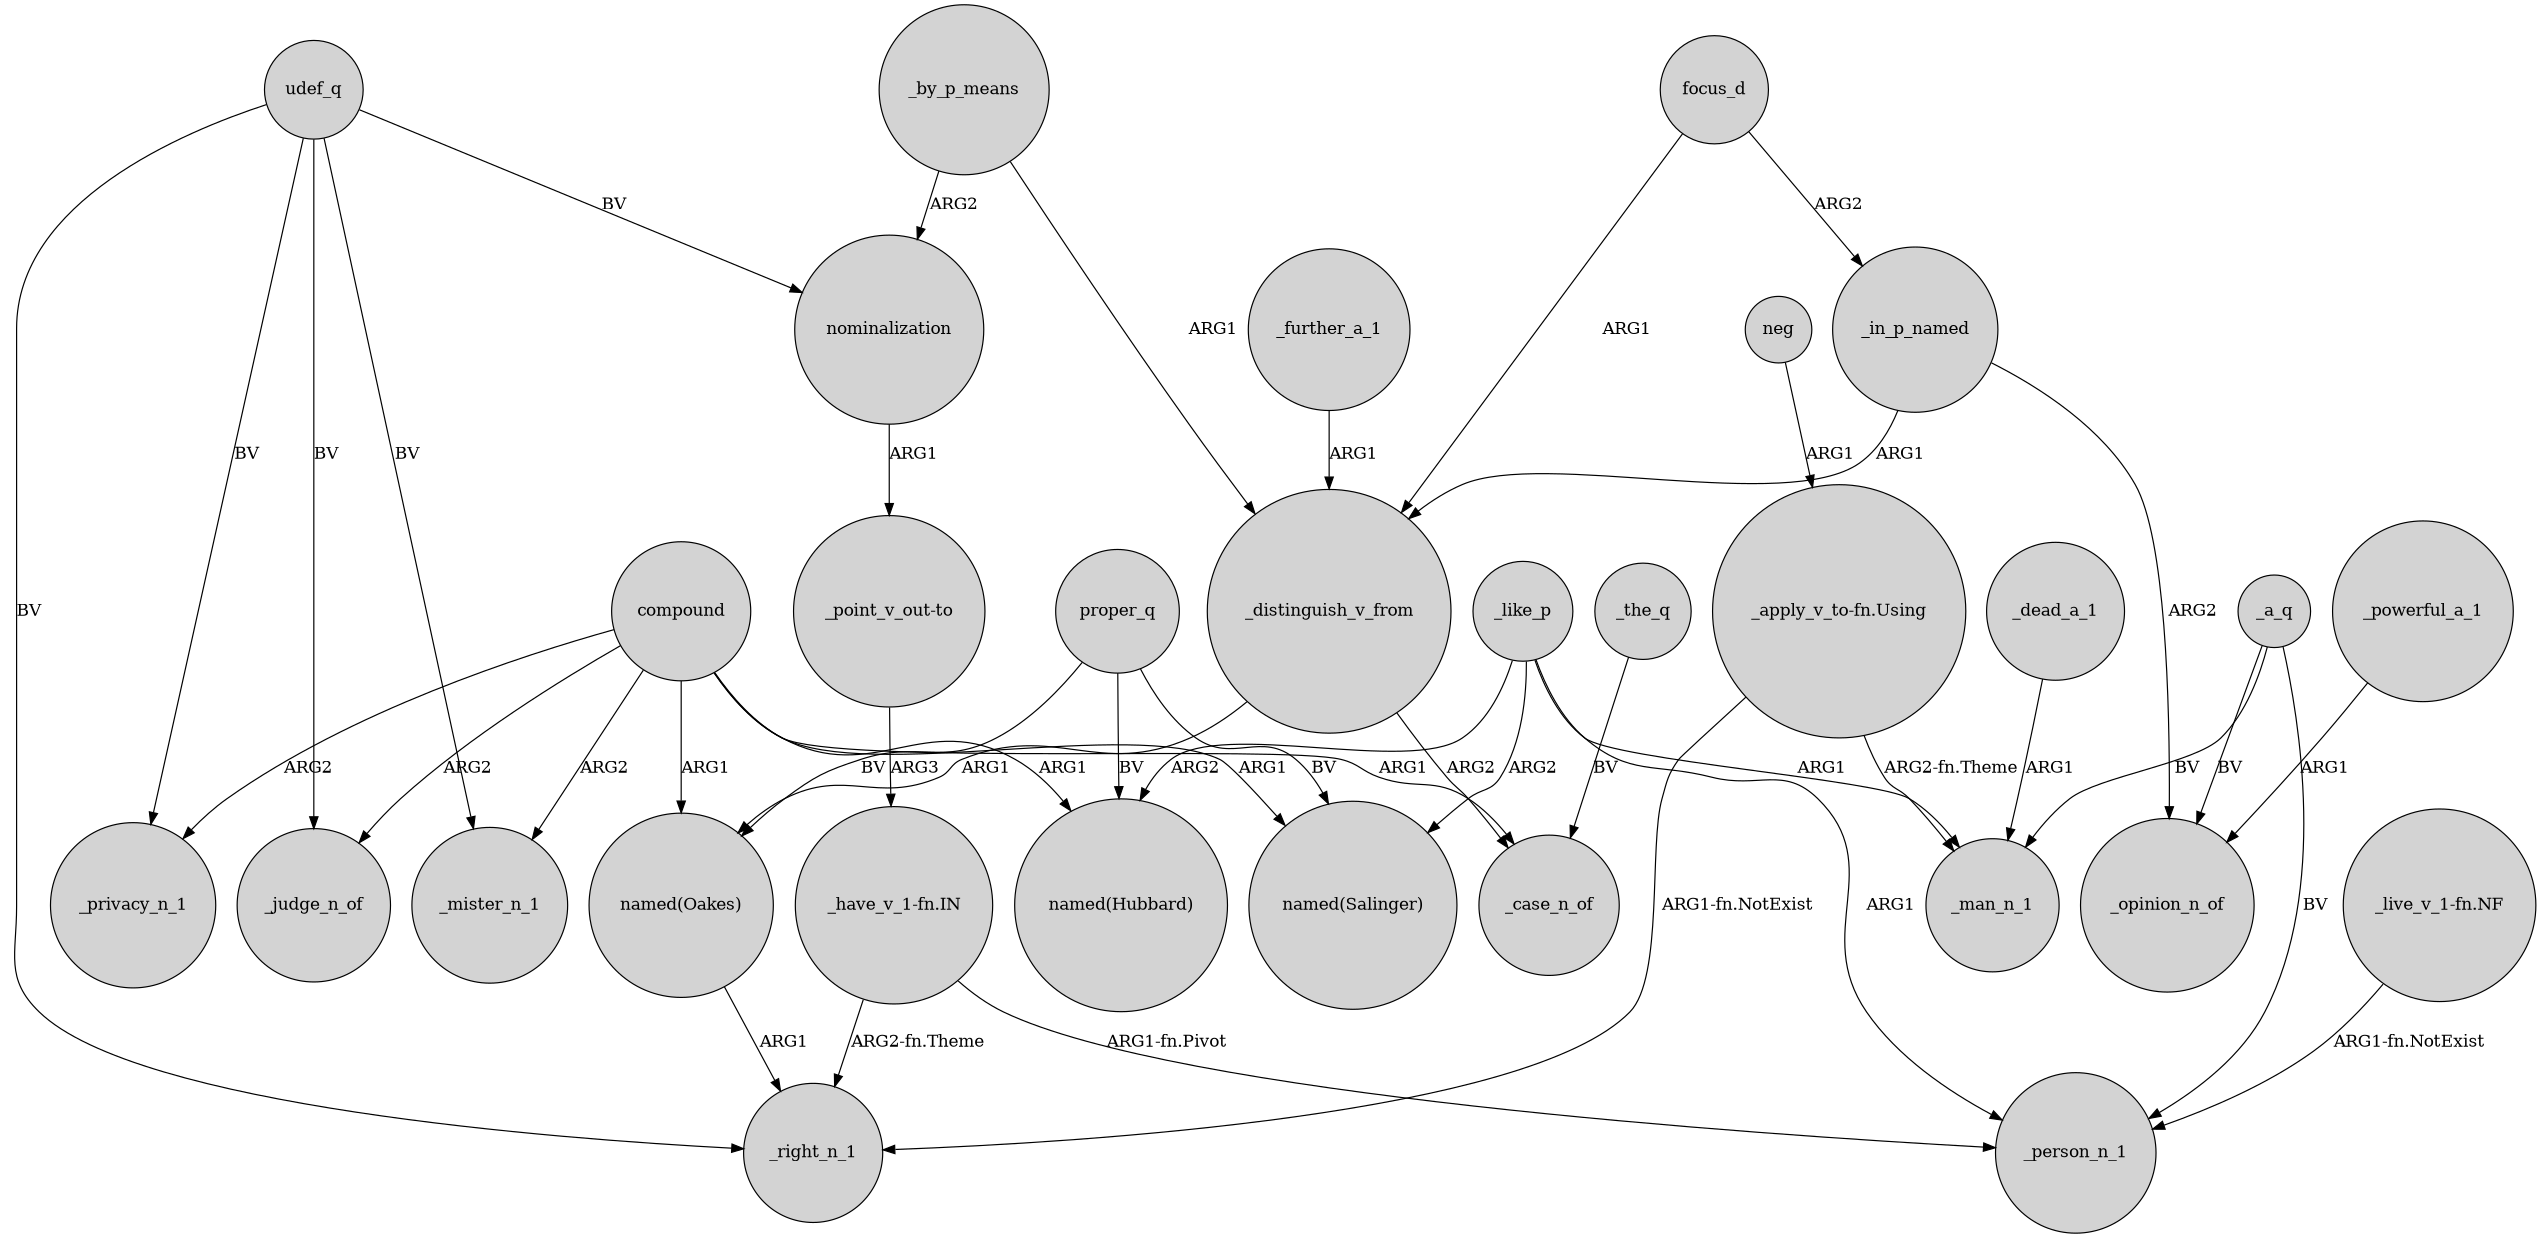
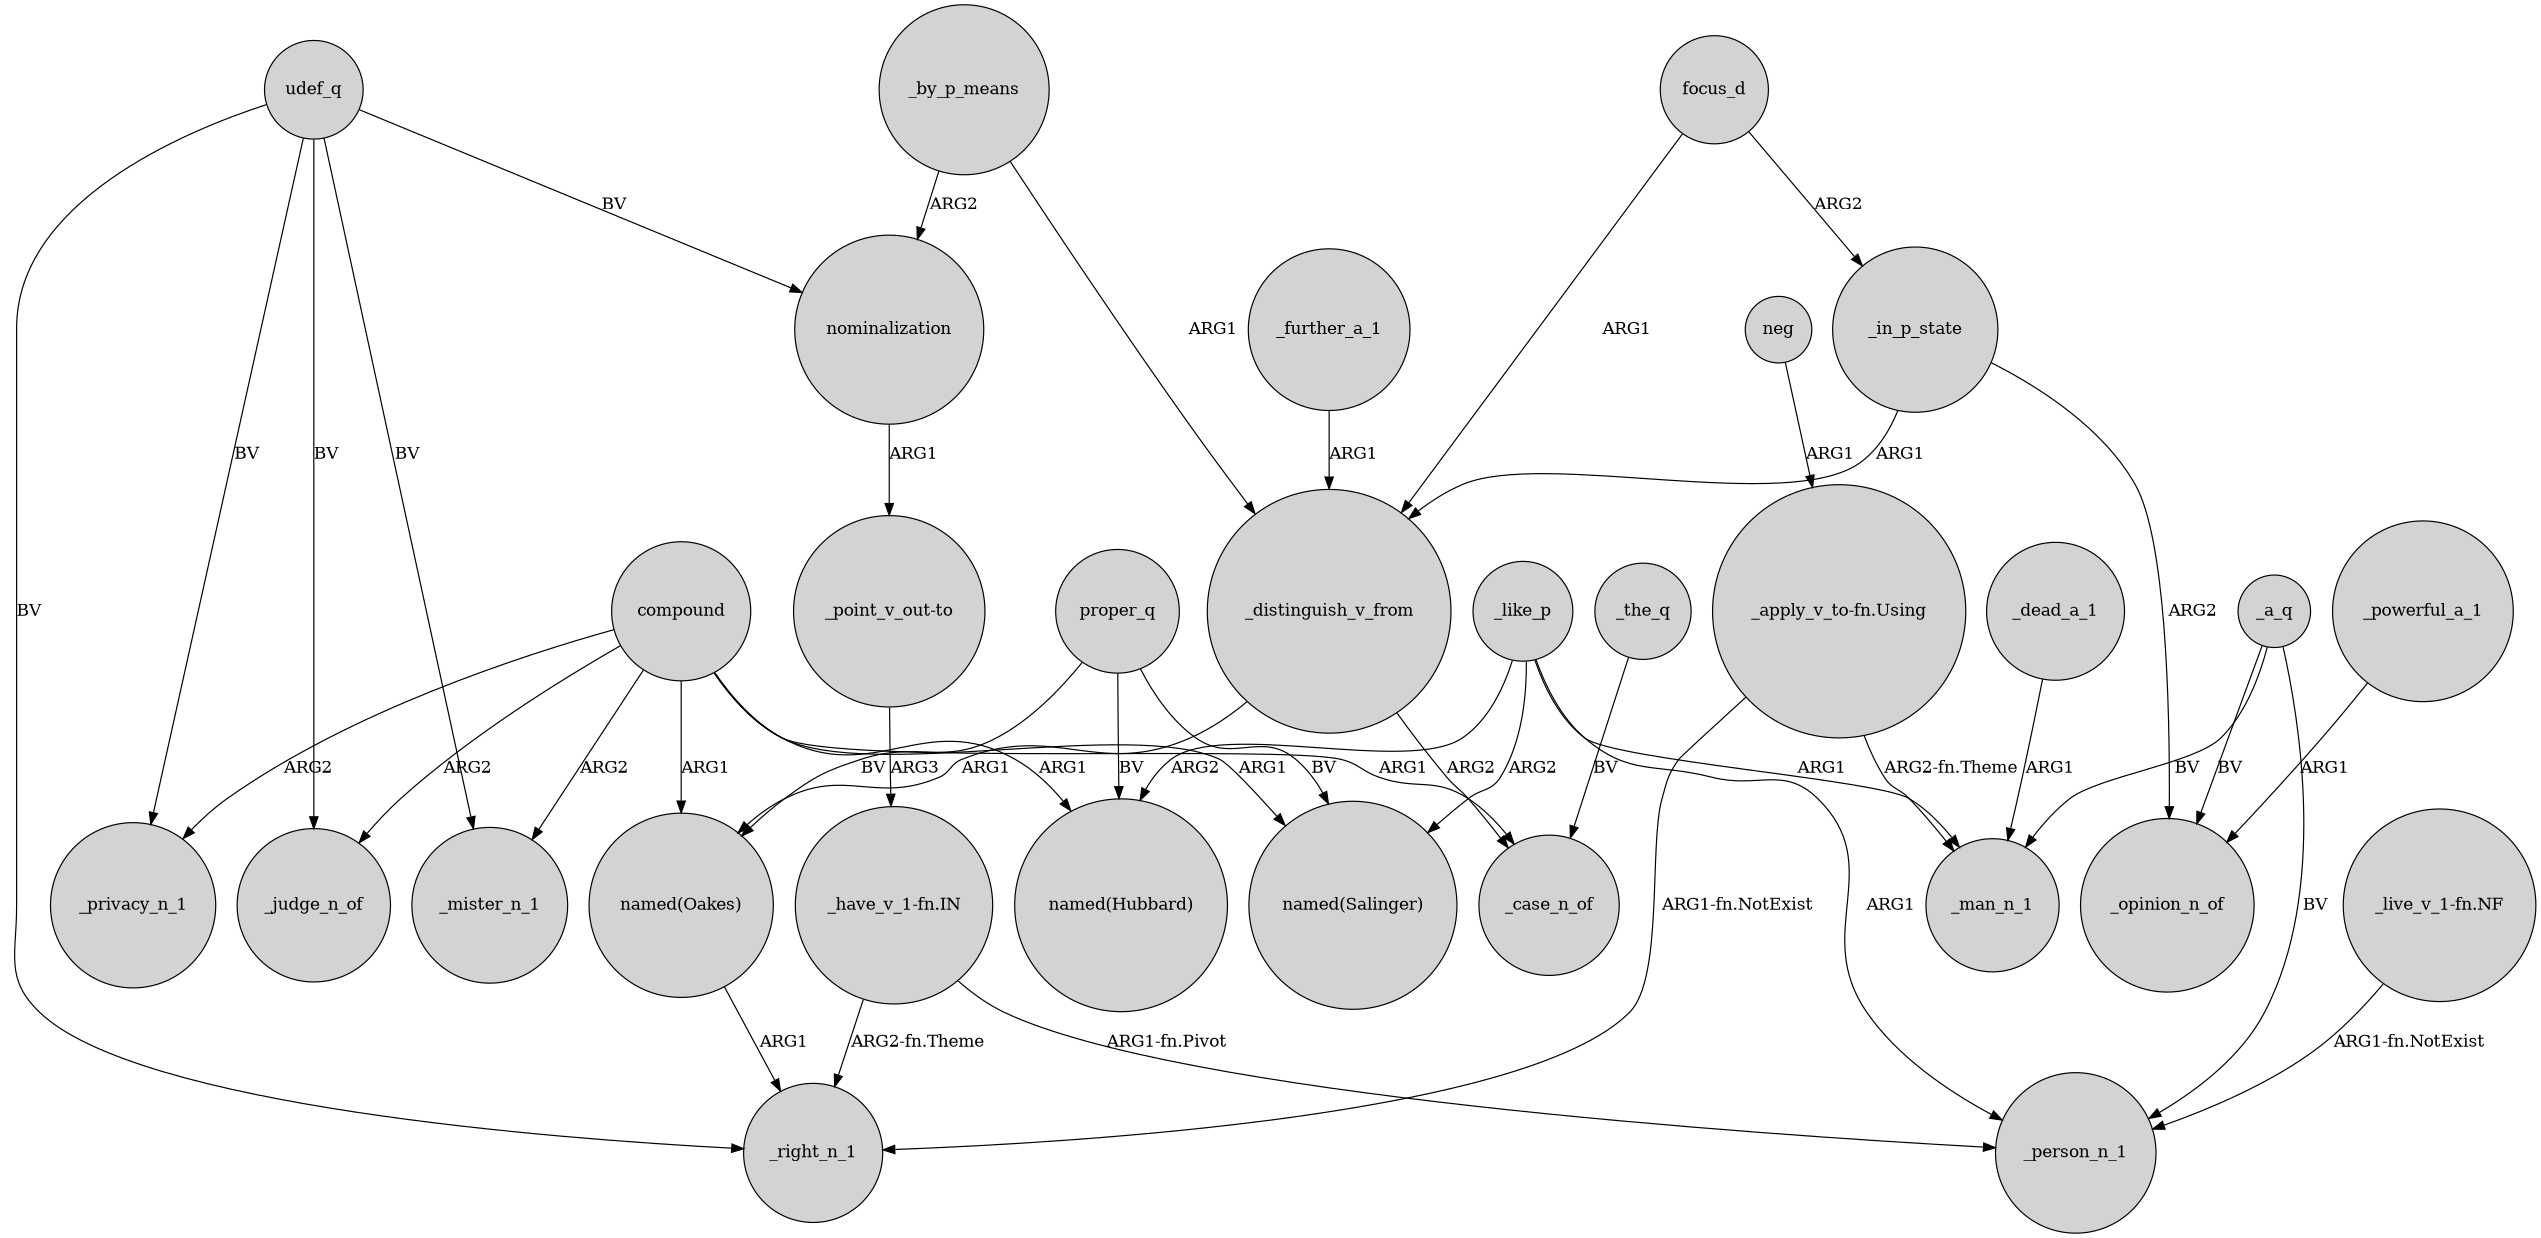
(1915, 330) -> (1915, 330)
